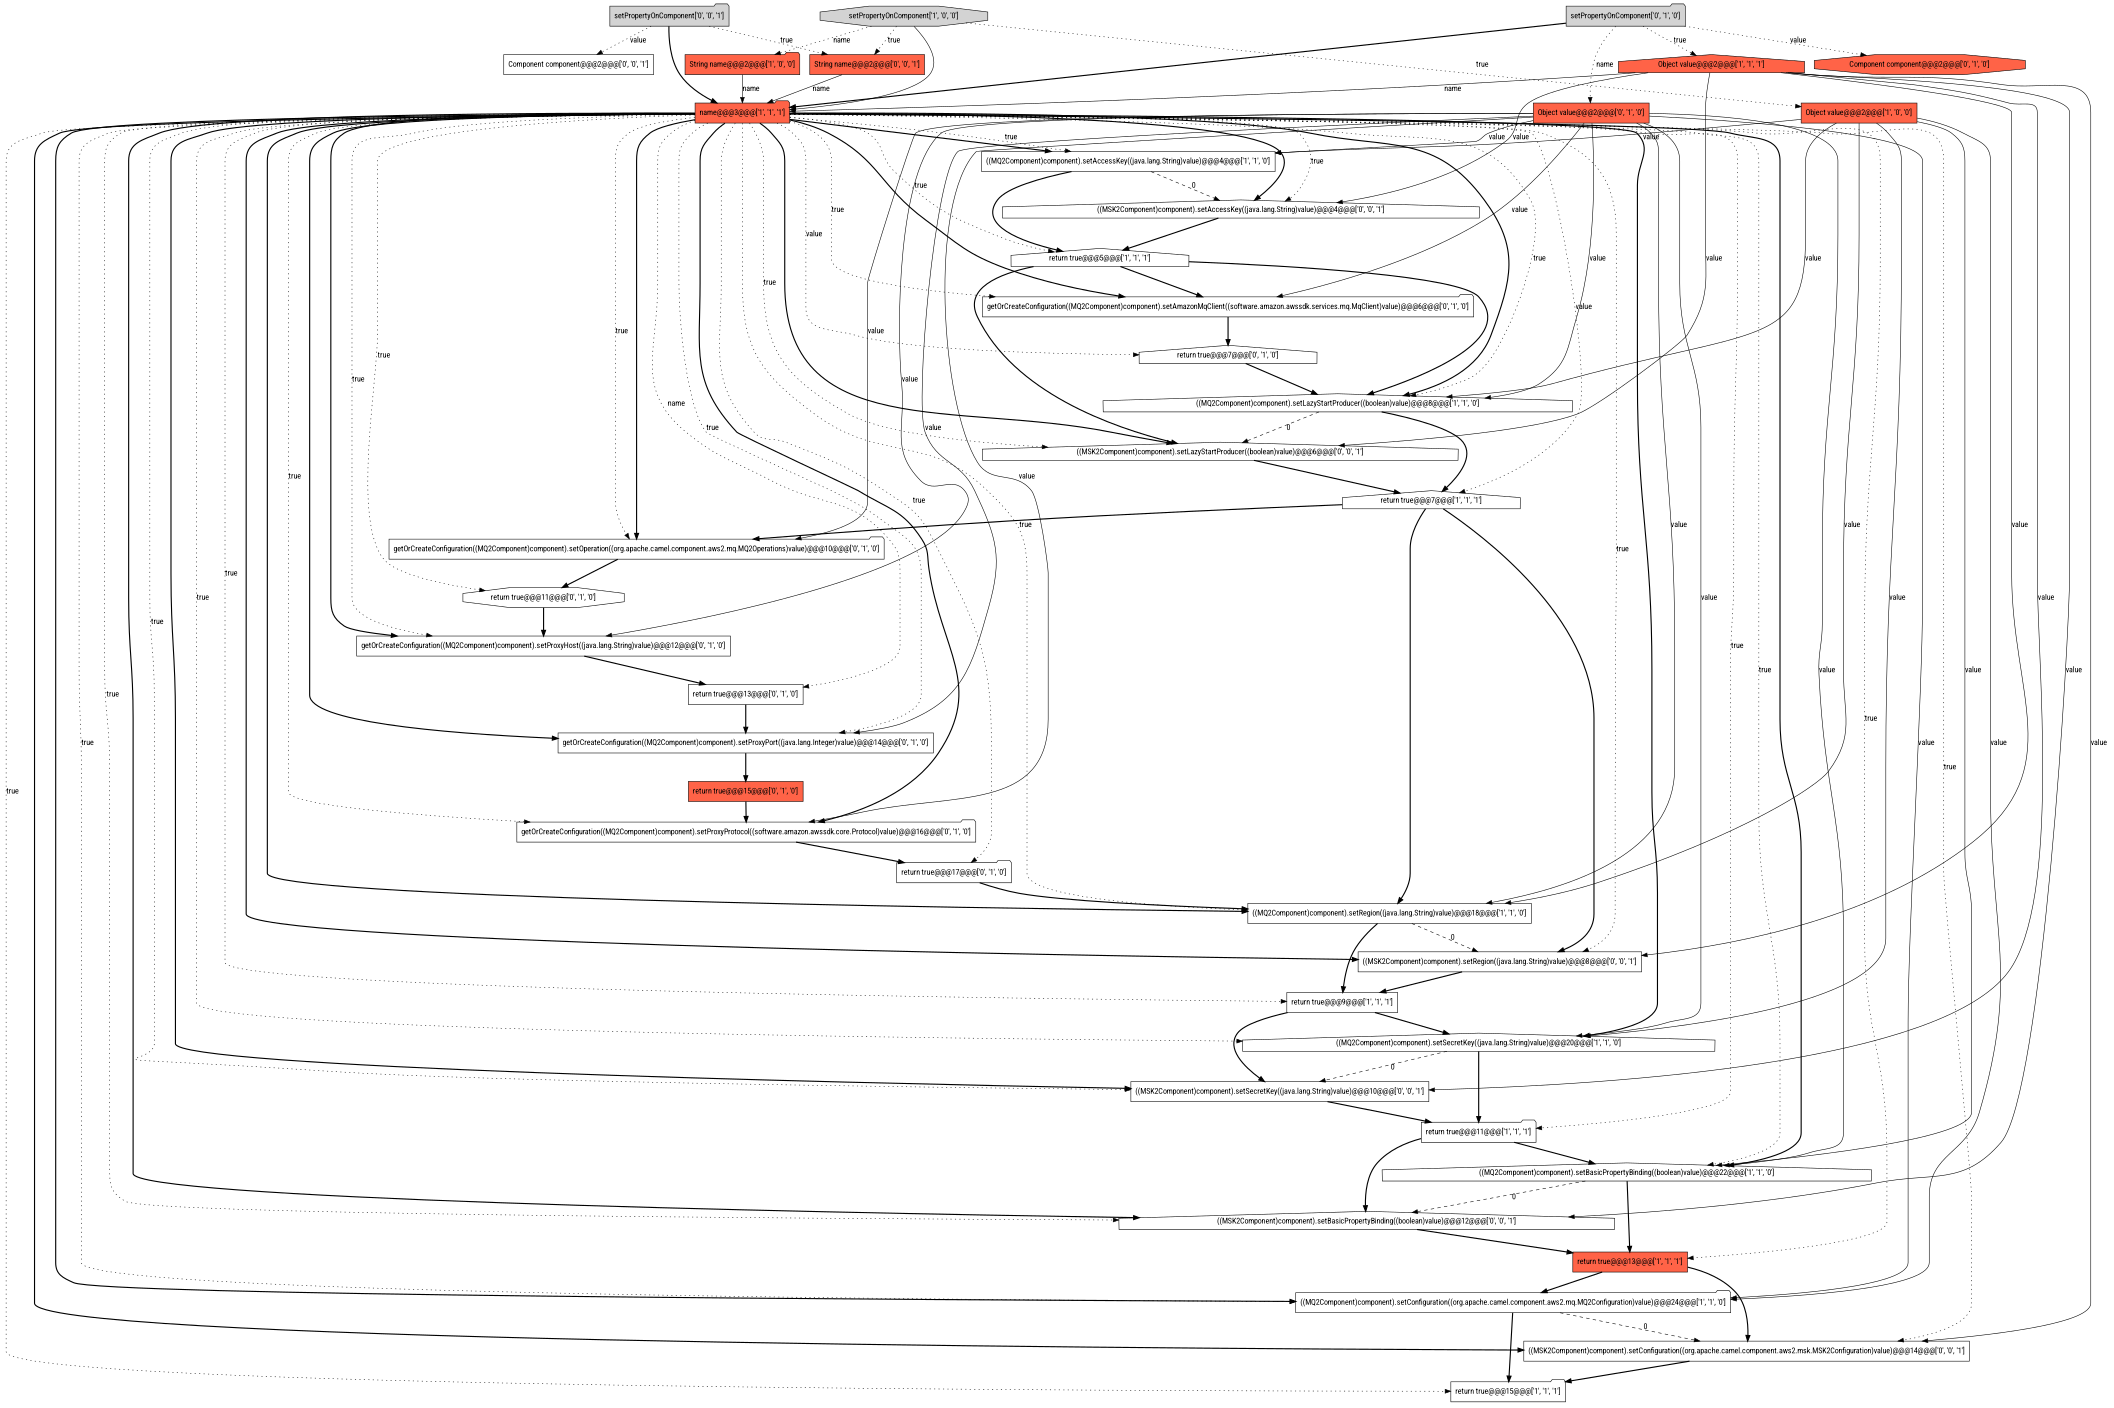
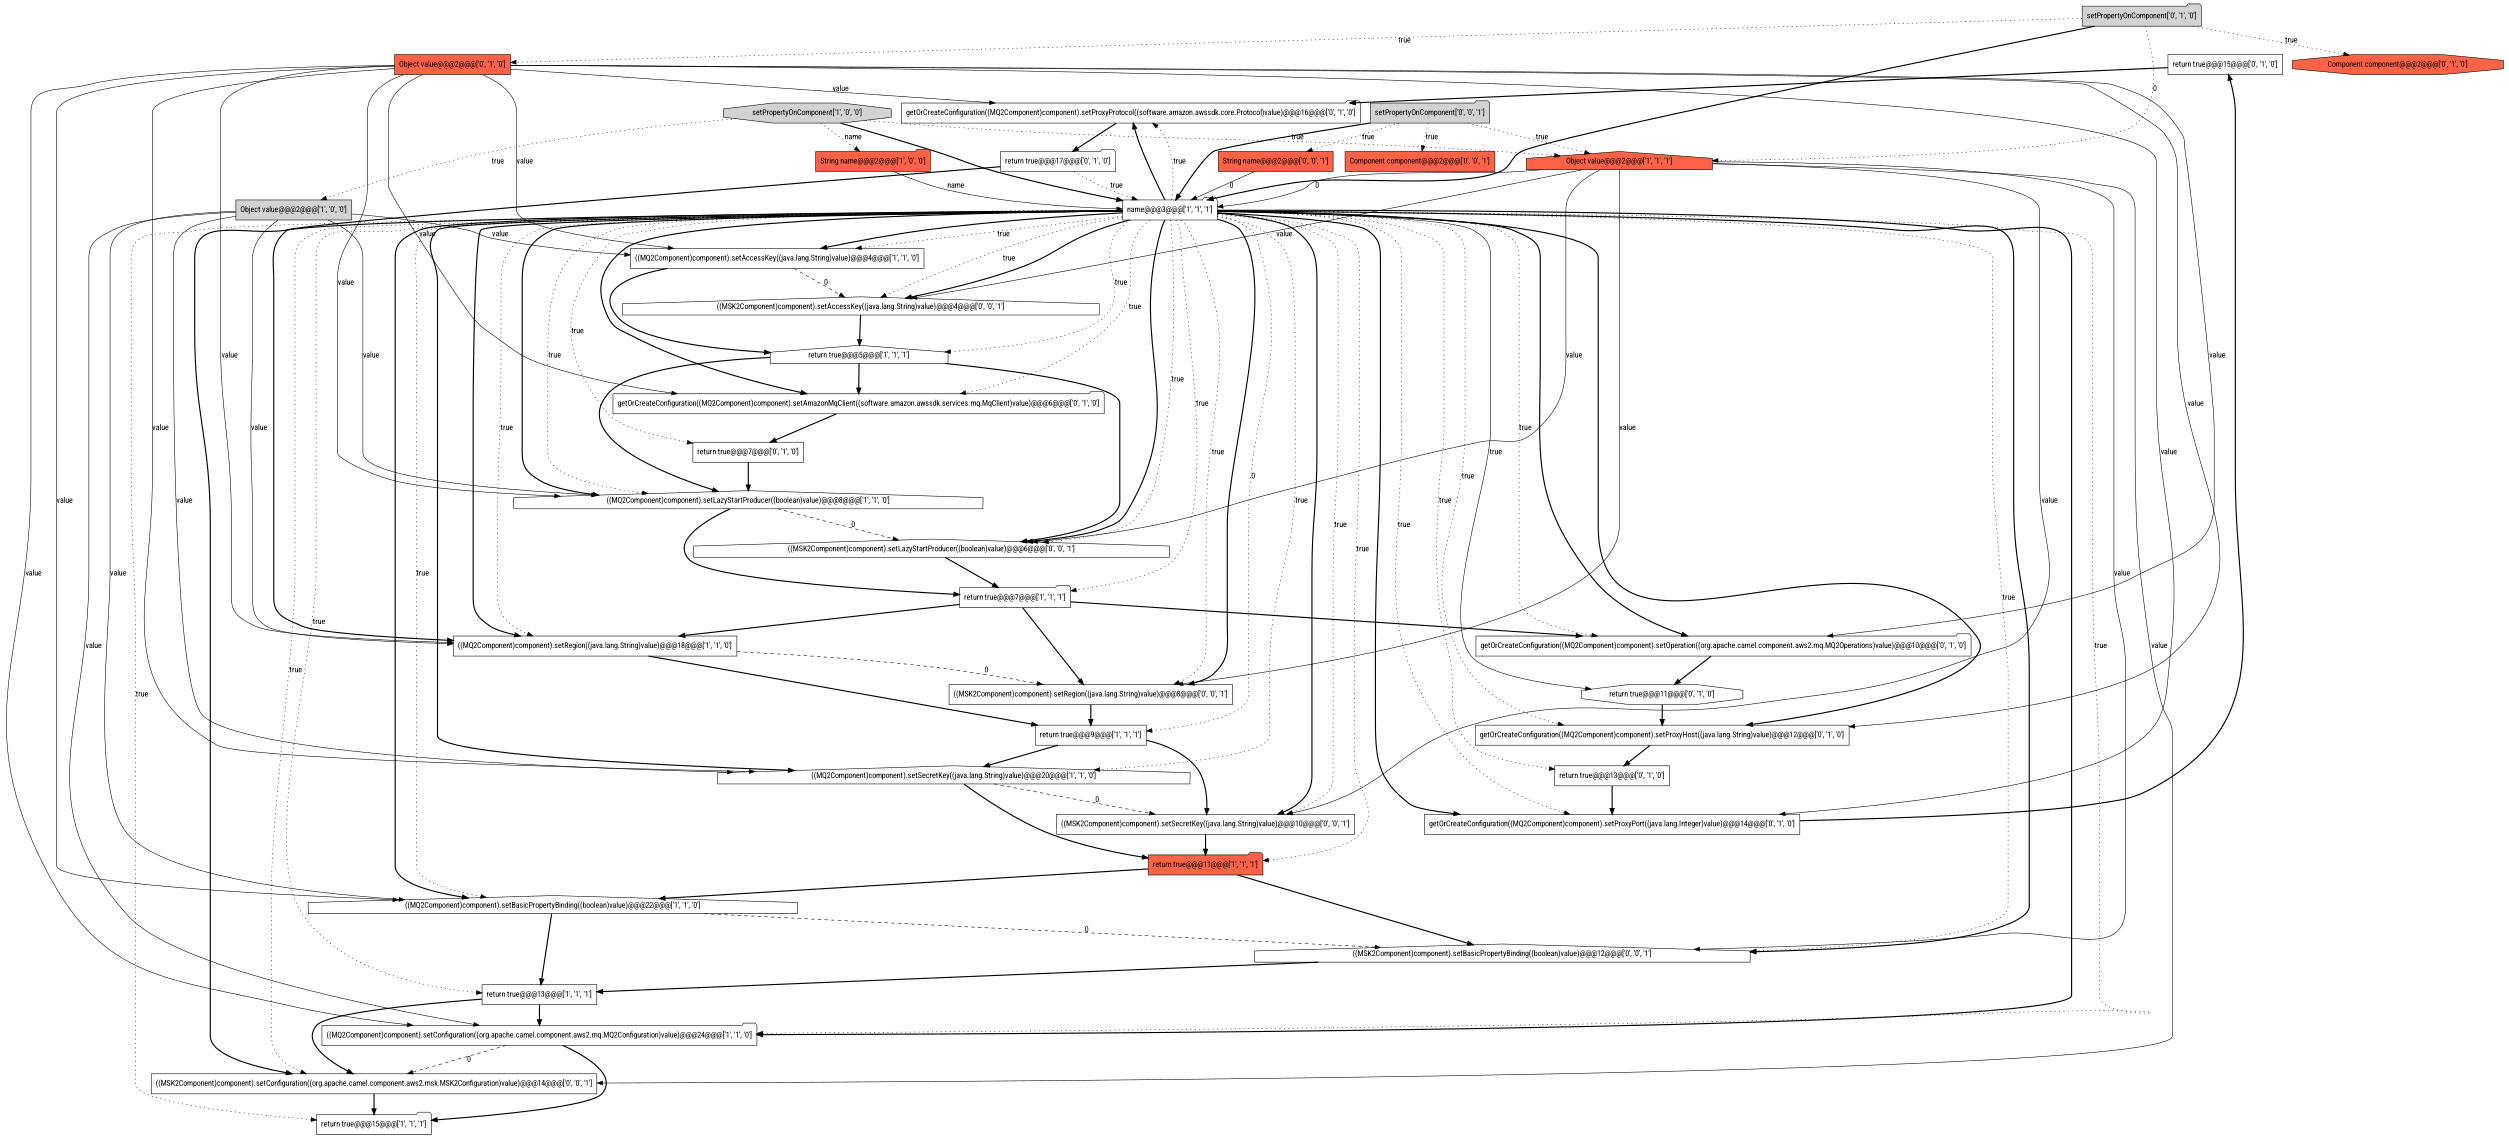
(887, 38) -> (1210, 139)
(638, 40) -> (1432, 137)
(1680, 40) -> (2155, 89)
(1798, 40) -> (2291, 40)
(579, 65) -> (1420, 162)
(1605, 65) -> (1405, 40)
(821, 89) -> (1231, 186)
(1453, 89) -> (1317, 186)
(897, 92) -> (971, 164)
(742, 113) -> (1170, 210)
(1859, 113) -> (294, 210)
none -> (1526, 138)
(814, 234) -> (578, 331)
(378, 250) -> (1491, 374)
(1584, 307) -> (1202, 404)
(1228, 355) -> (748, 452)
(676, 404) -> (1445, 501)
(859, 475) -> (1102, 186)
(1431, 501) -> (1015, 598)
(231, 573) -> (1253, 476)
(746, 791) -> (2225, 65)
(1479, 1132) -> (1206, 865)
(1630, 1262) -> (539, 995)
